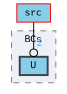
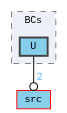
(34, 37) -> (34, 69)
